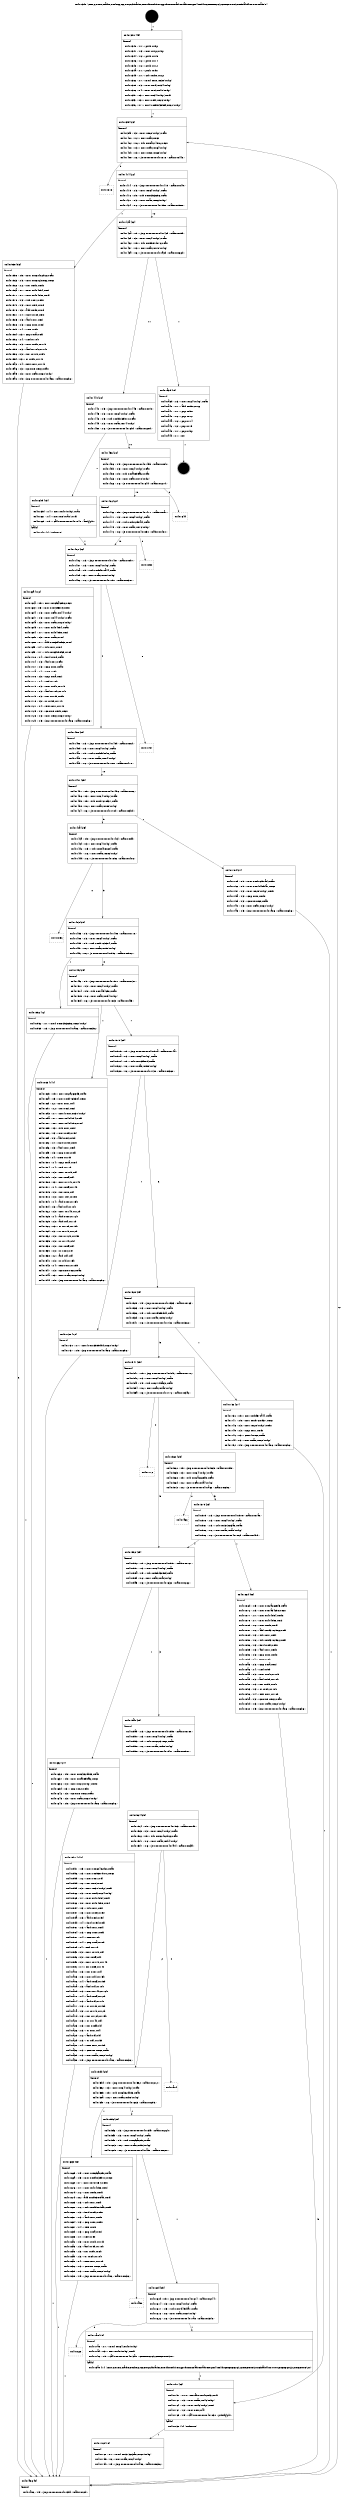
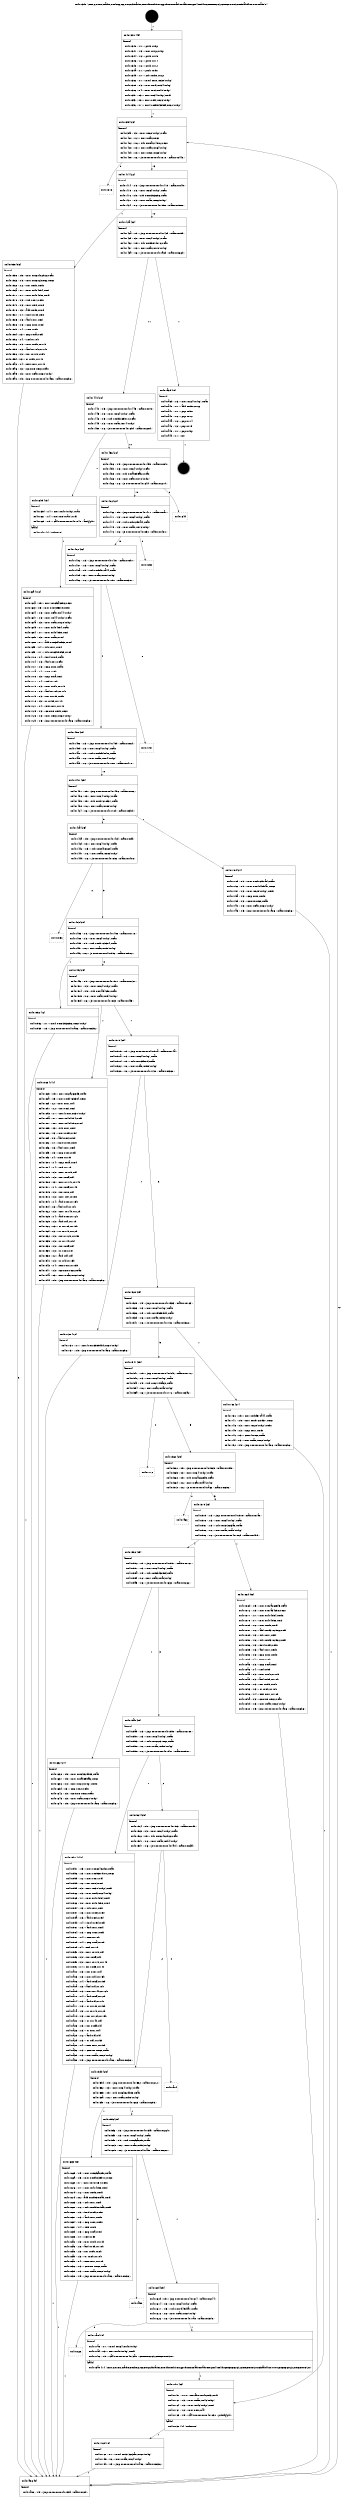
none -> (152, 165)
(82, 540) -> (61, 561)
(159, 1472) -> (179, 1424)
none -> (161, 1782)
none -> (129, 1803)
none -> (38, 1881)
(318, 2219) -> (318, 2219)
none -> (87, 2472)
